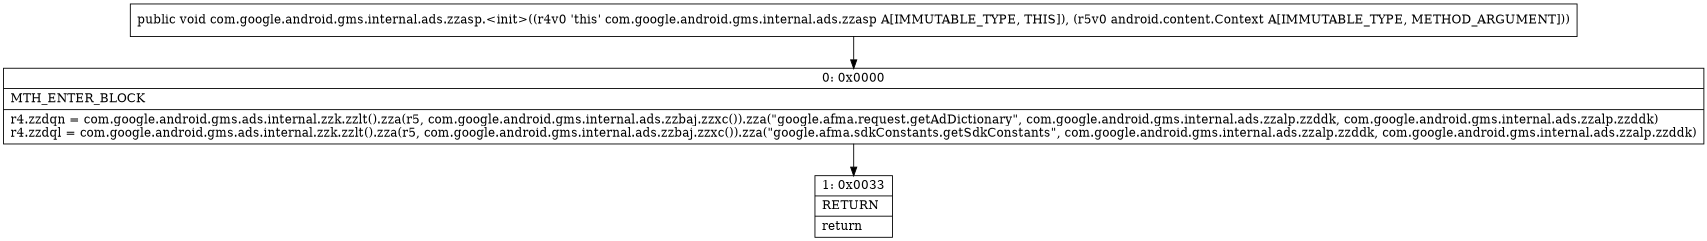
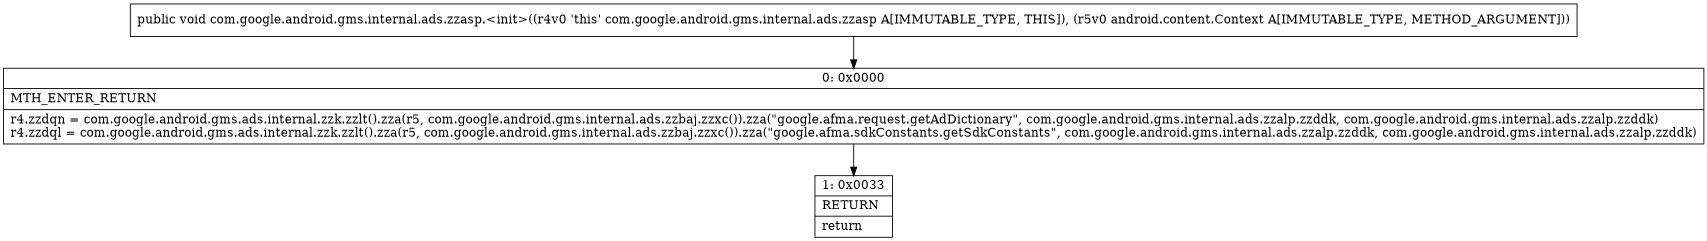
(78, 99) -> (84, 99)
